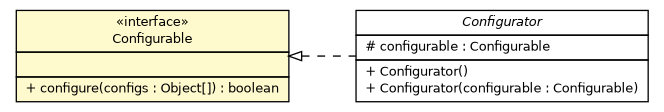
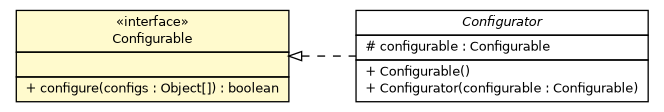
(417, 72) -> (418, 72)
